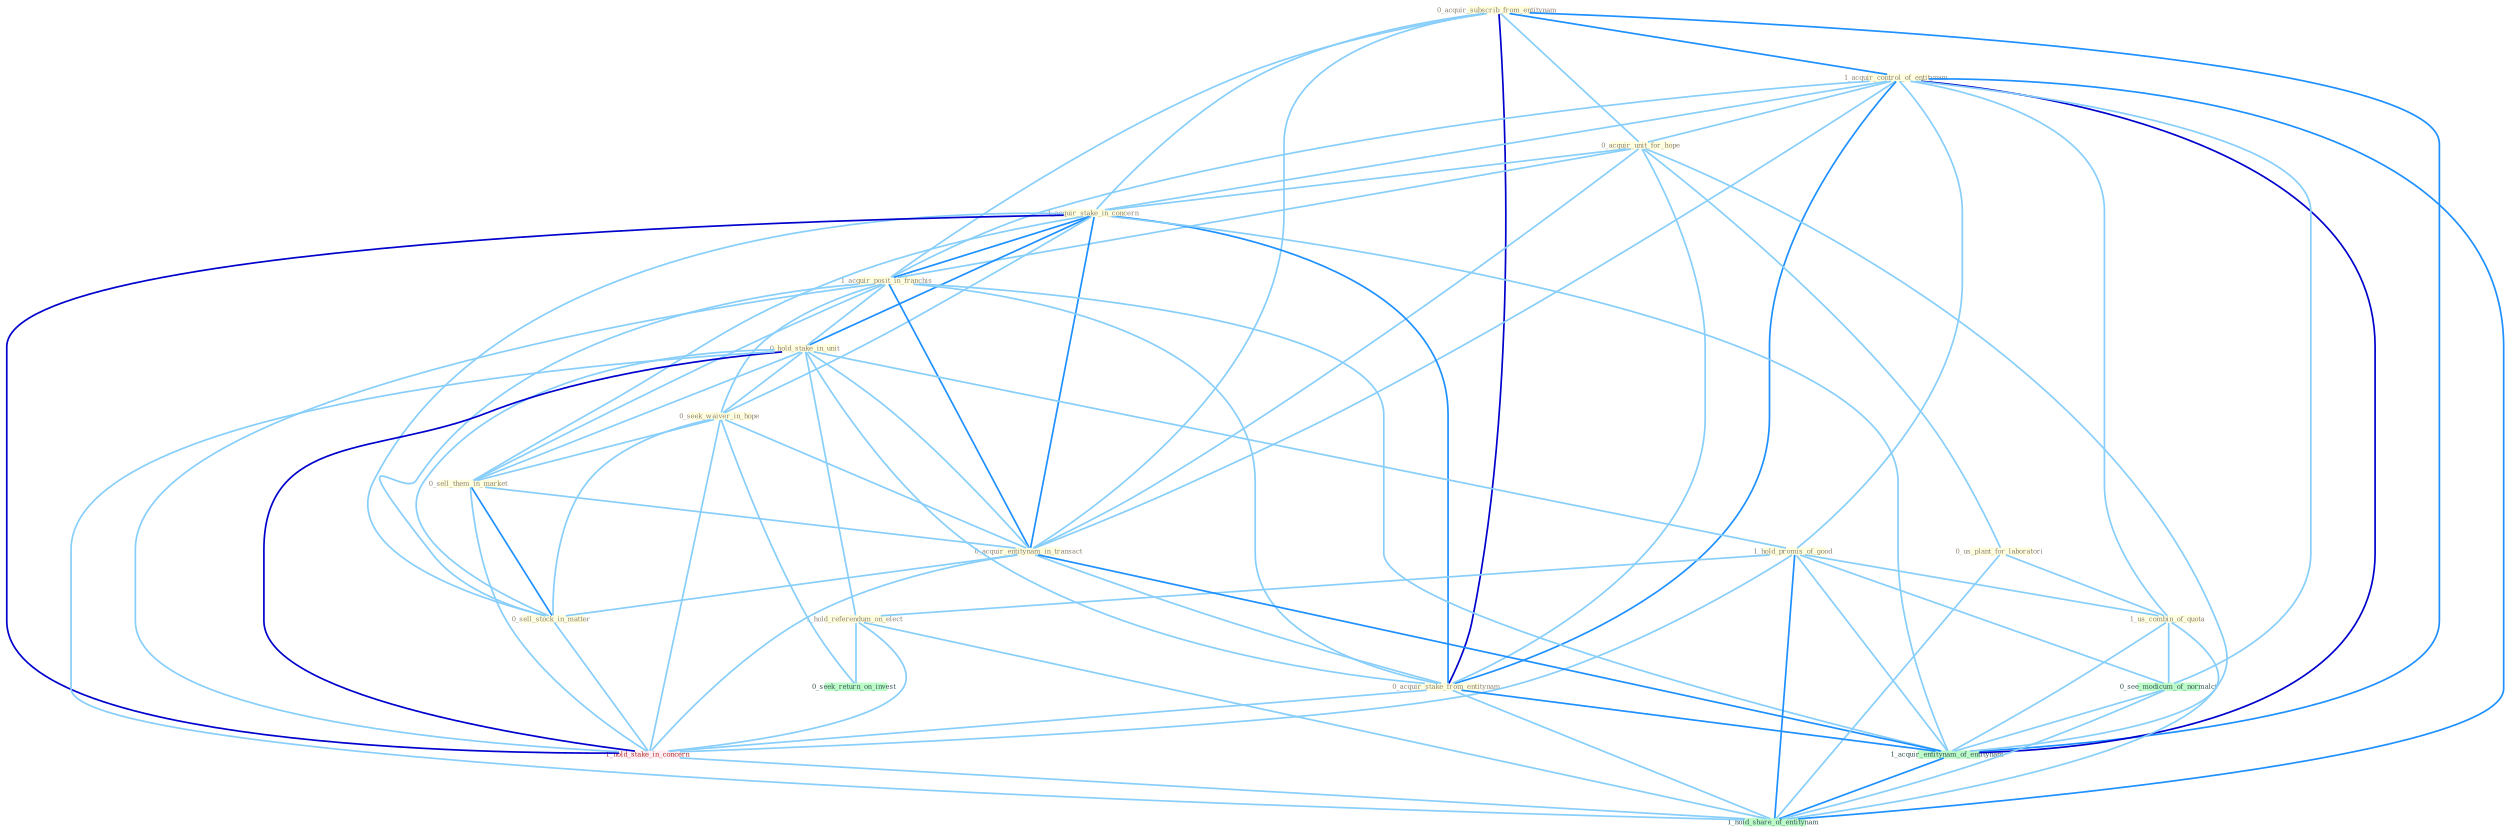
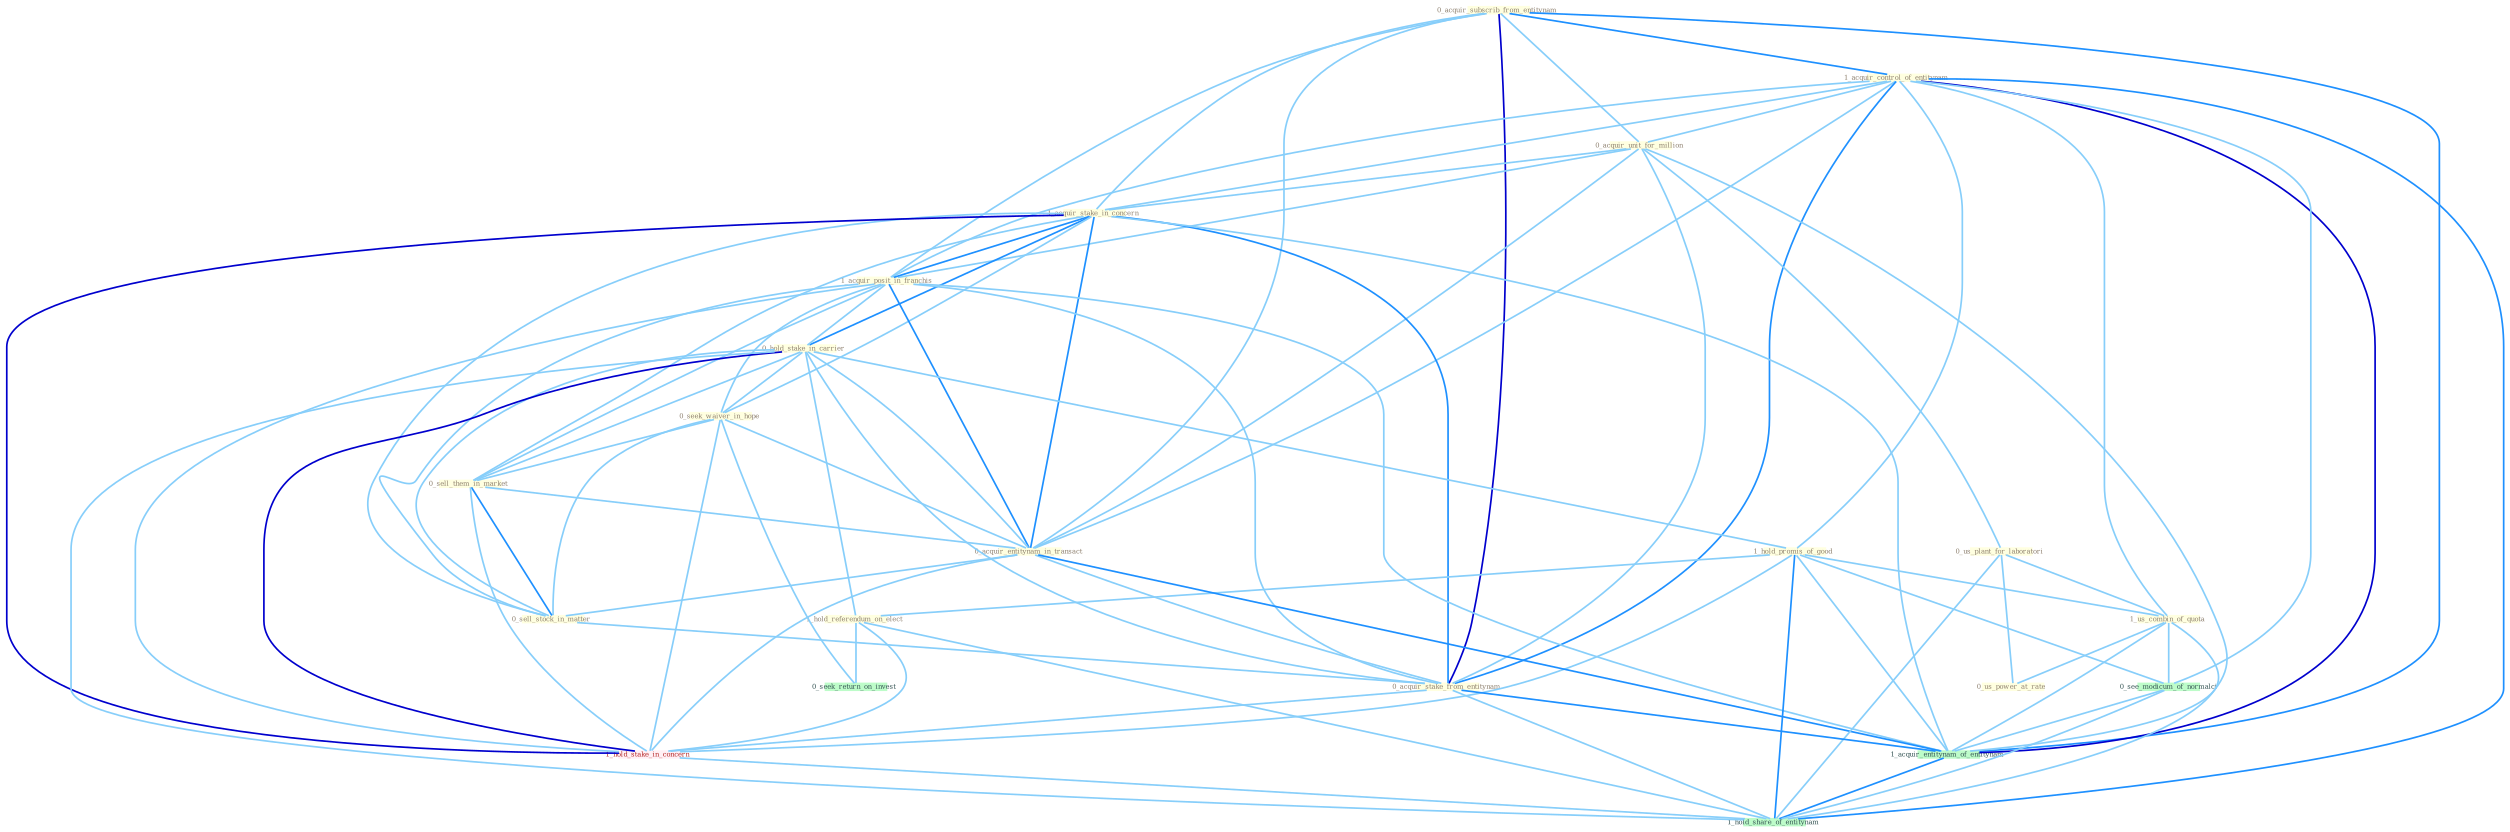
(1641, 145) -> (1641, 145)
(805, 348) -> (805, 348)
(601, 687) -> (916, 647)
none -> (2013, 687)
